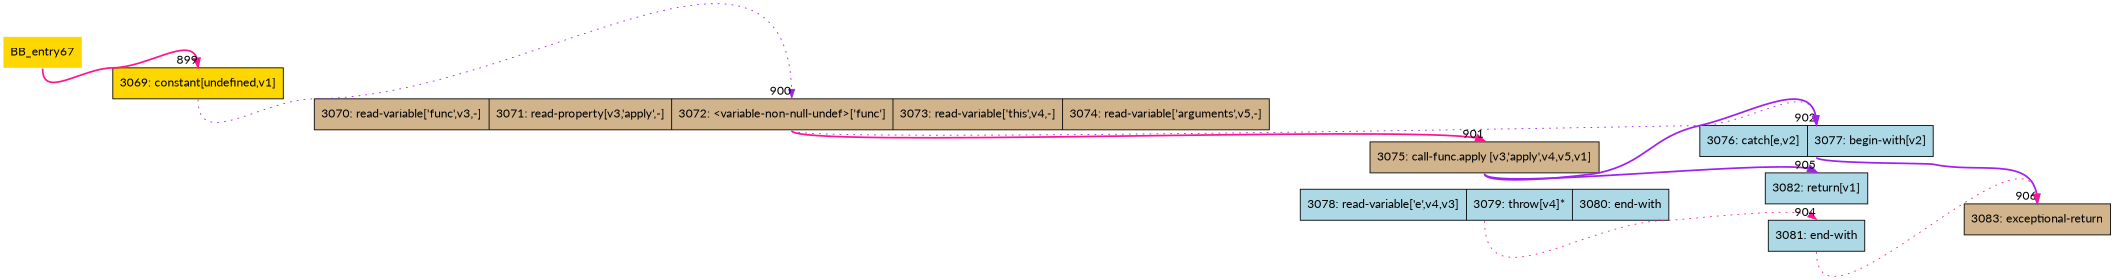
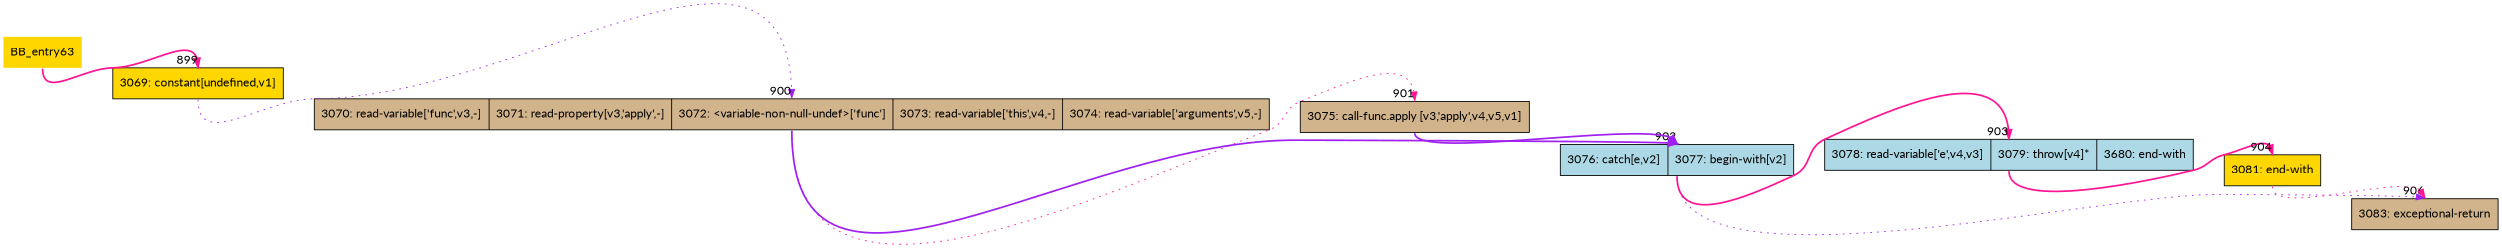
(43, 52) -> (43, 52)
(1438, 130) -> (1192, 153)
none -> (1835, 135)
(1134, 136) -> (1085, 202)
(1932, 164) -> (2034, 215)
(1817, 188) -> none
(1621, 204) -> (2145, 154)
(1633, 225) -> (2138, 182)
(1817, 236) -> (2272, 170)
